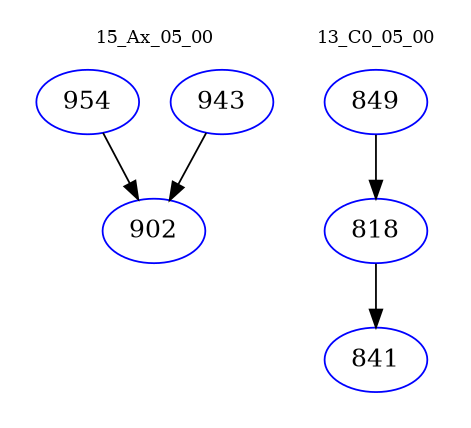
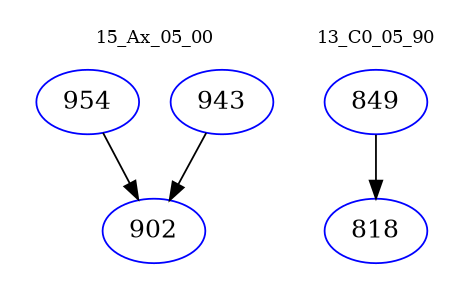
(376, 38) -> (376, 38)
(376, 360) -> none
